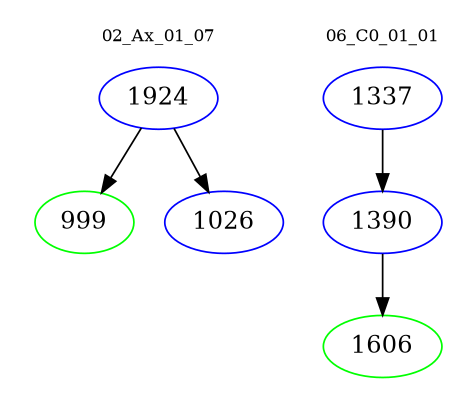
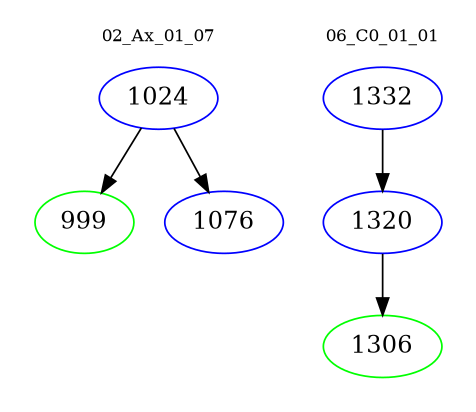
(159, 98) -> (159, 98)
(383, 98) -> (383, 98)
(224, 222) -> (224, 222)
(383, 222) -> (383, 222)
(383, 346) -> (383, 346)
